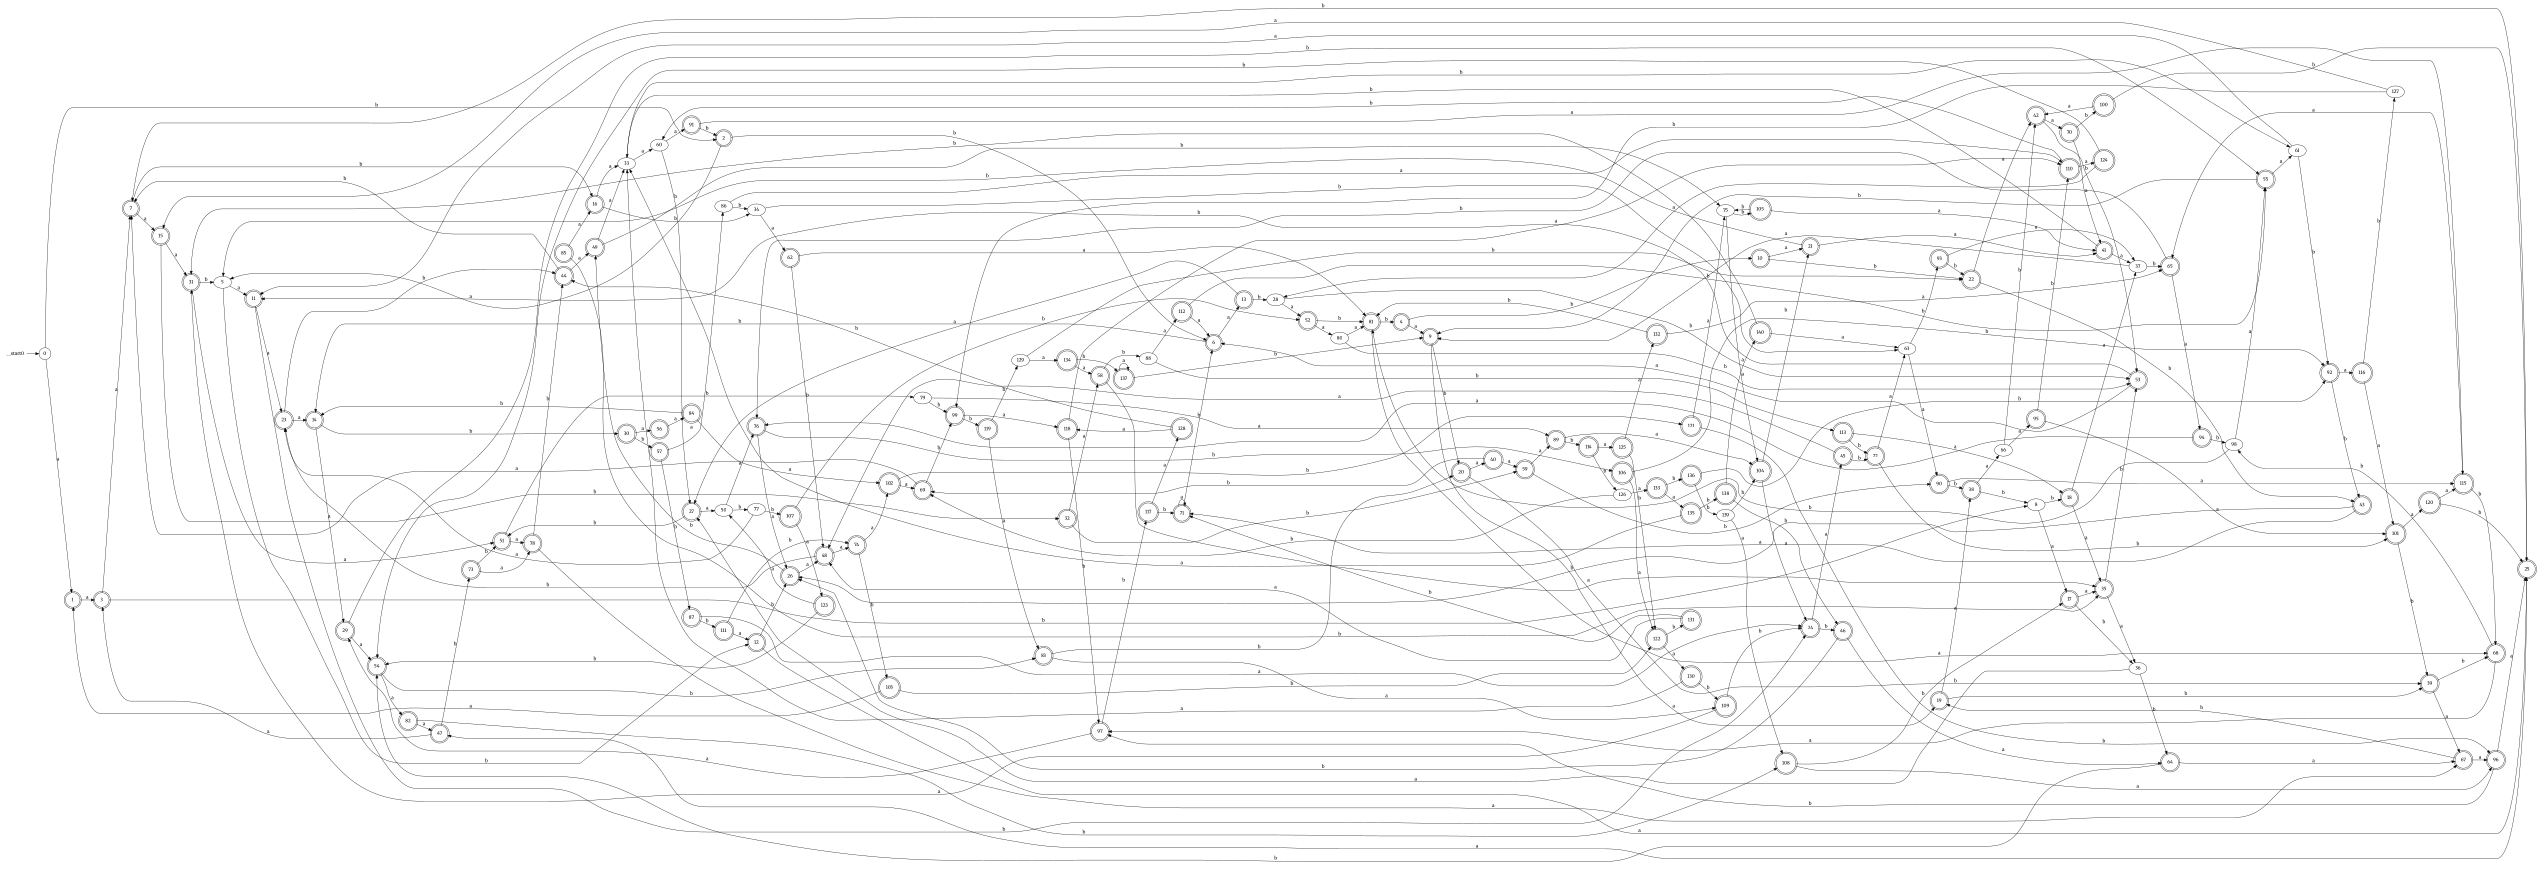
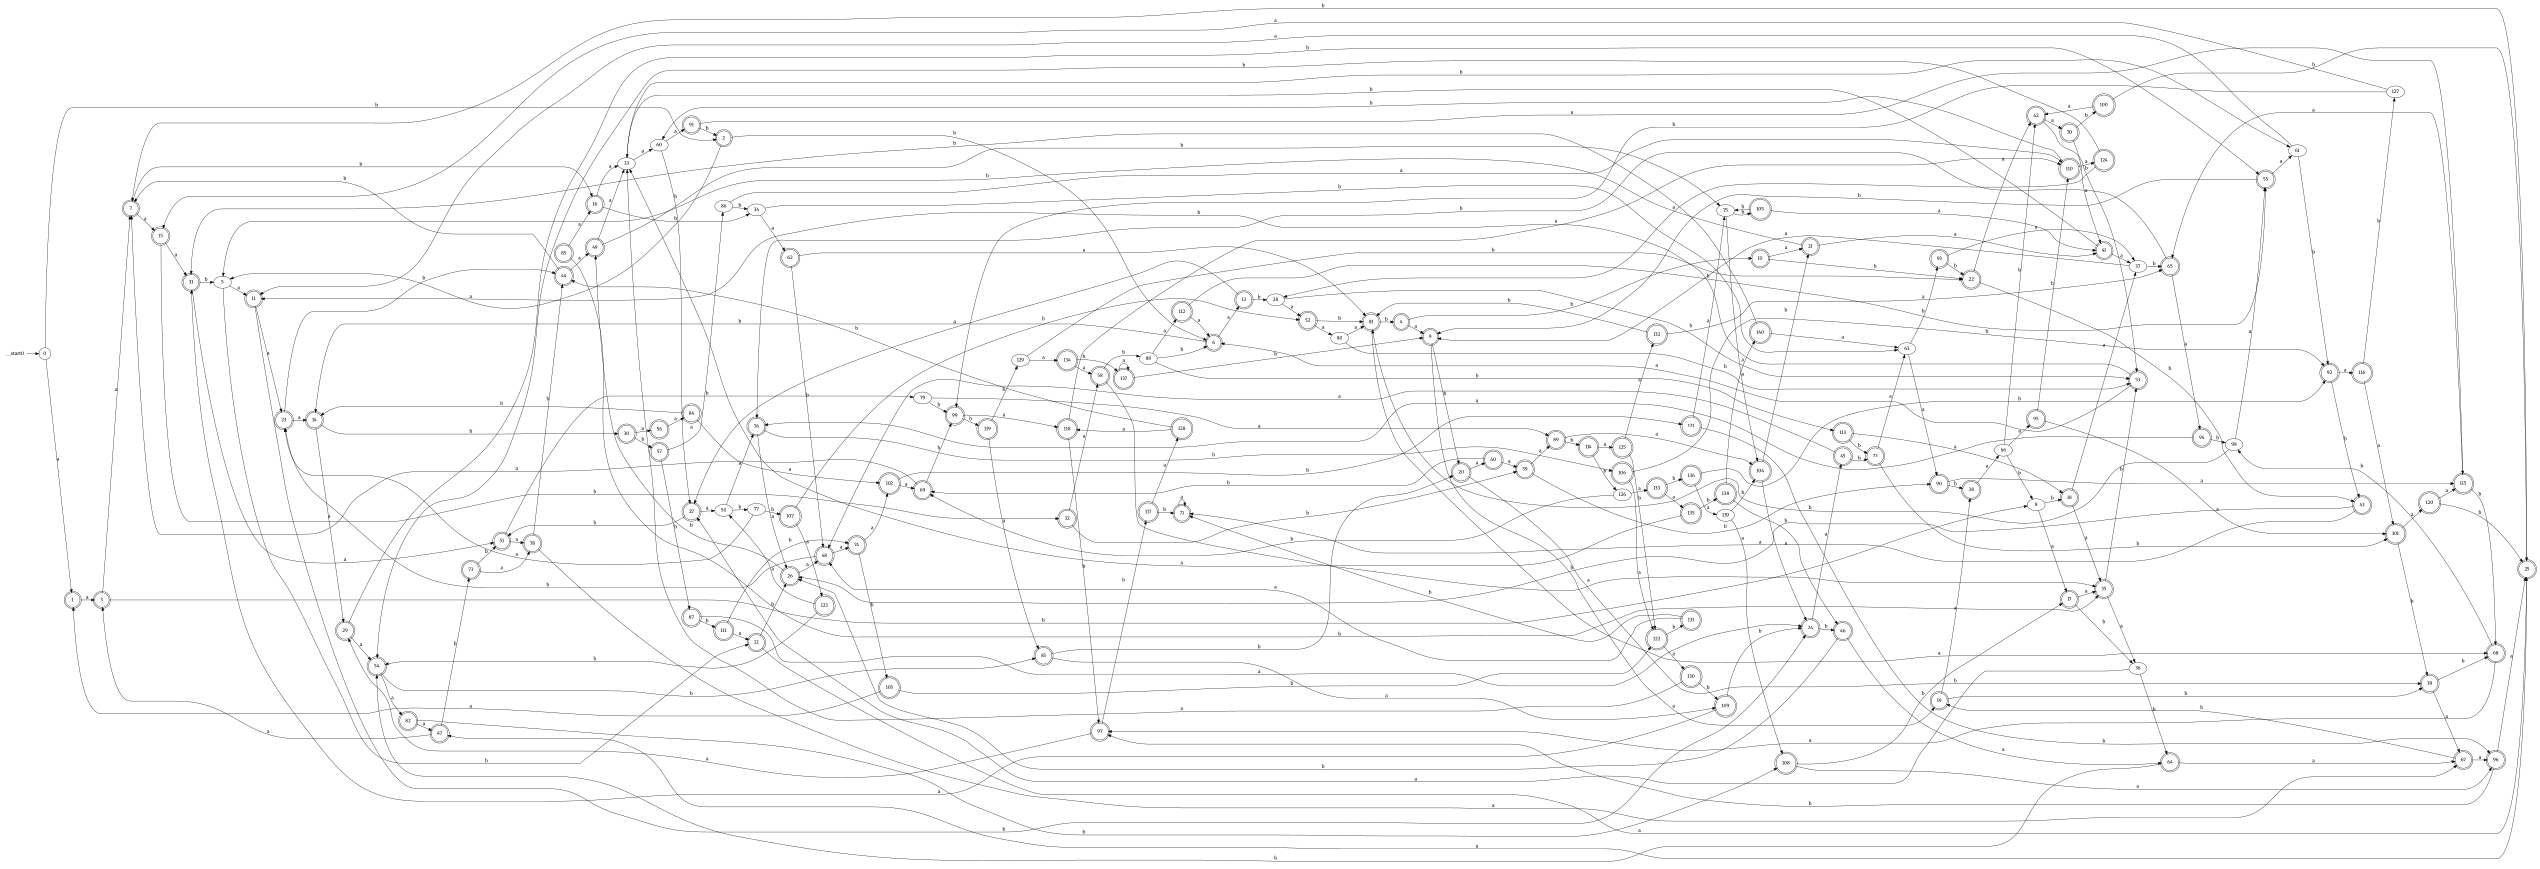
(1198, 429) -> (1181, 355)
(2002, 497) -> (2019, 476)
(1708, 508) -> (1708, 508)
